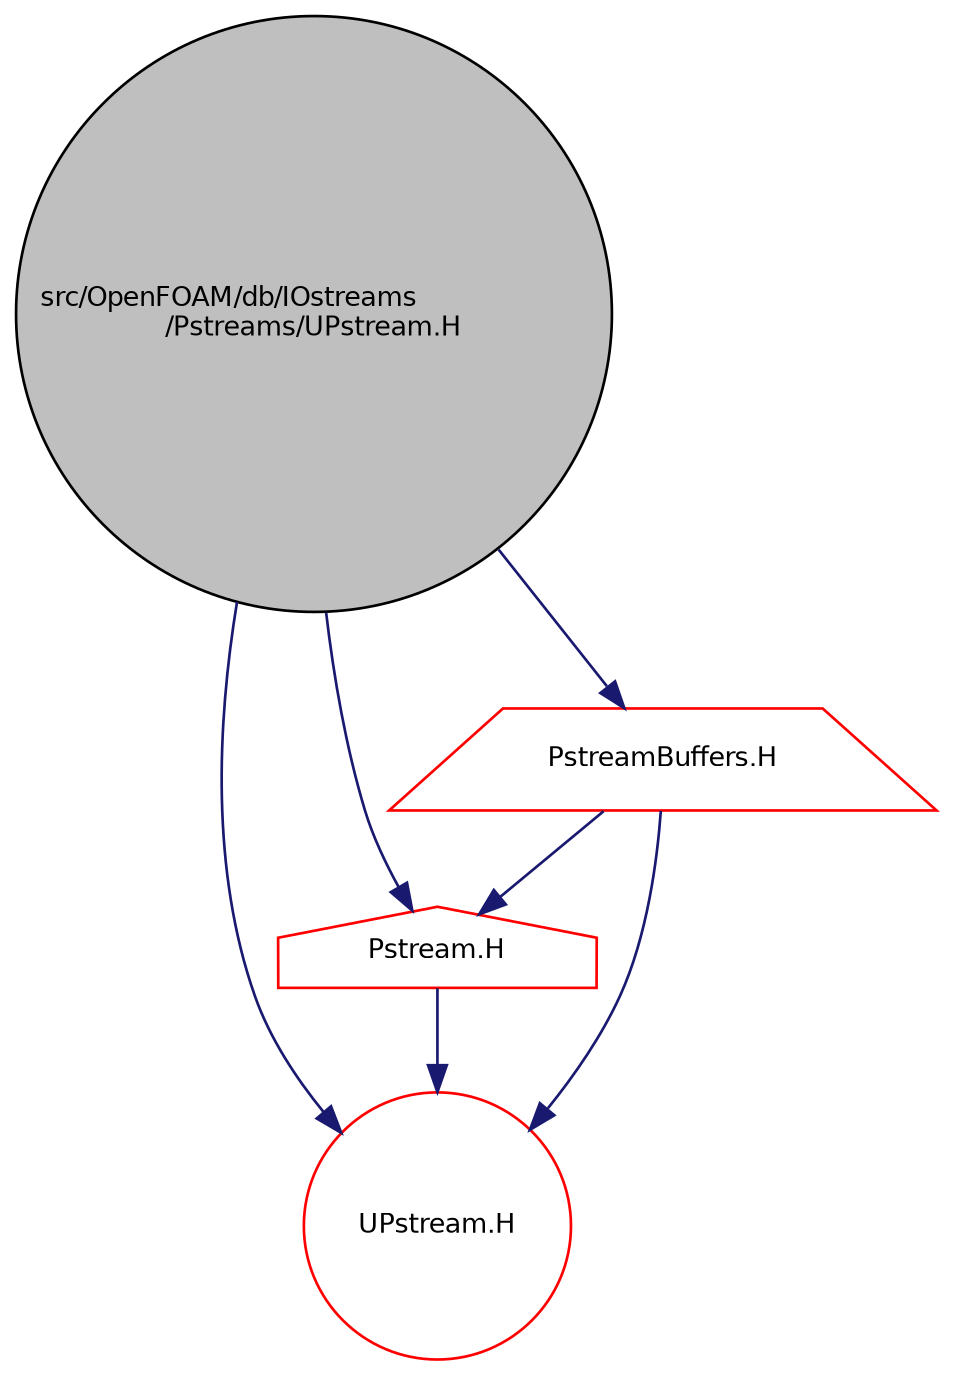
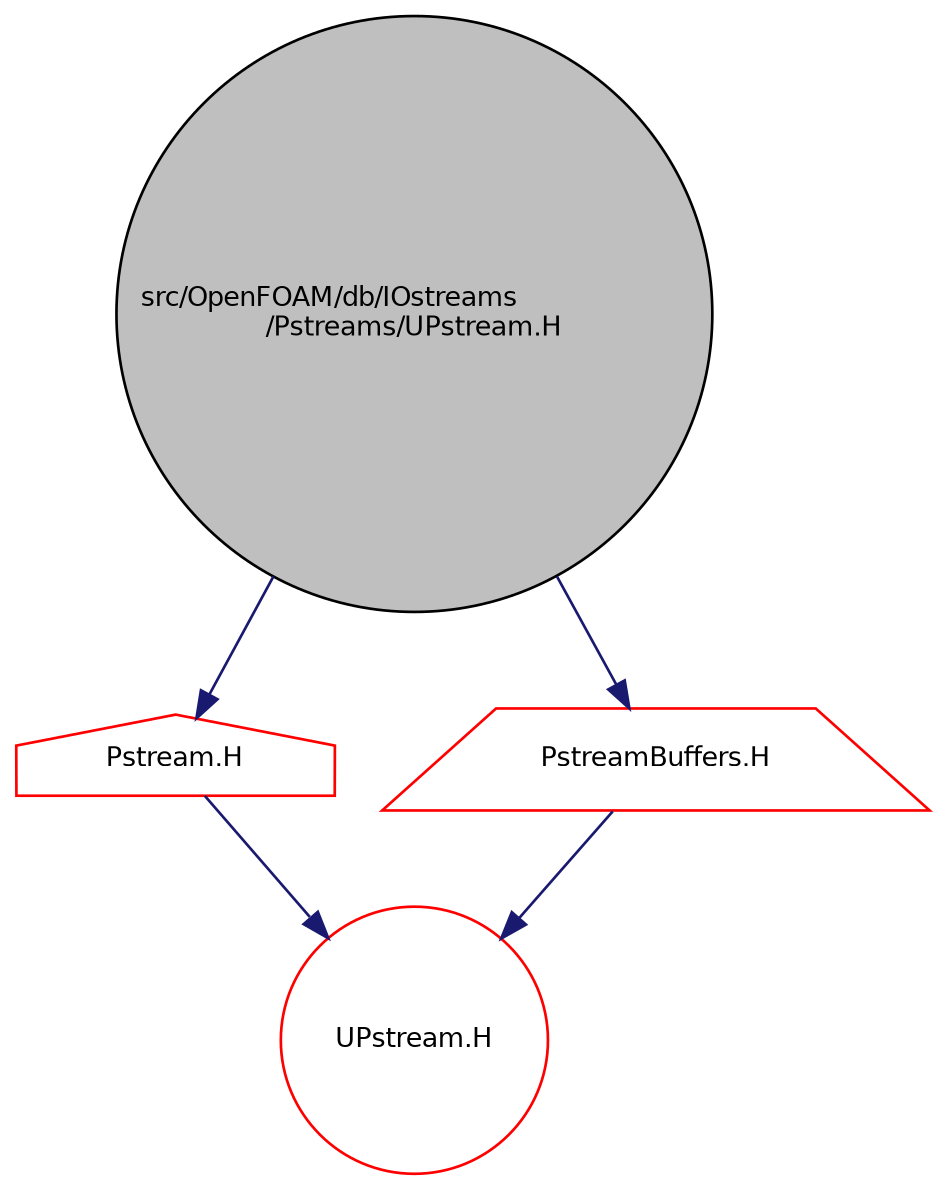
(552, 854) -> none
(227, 868) -> none
